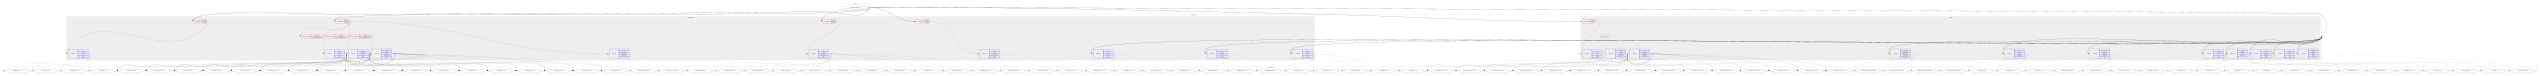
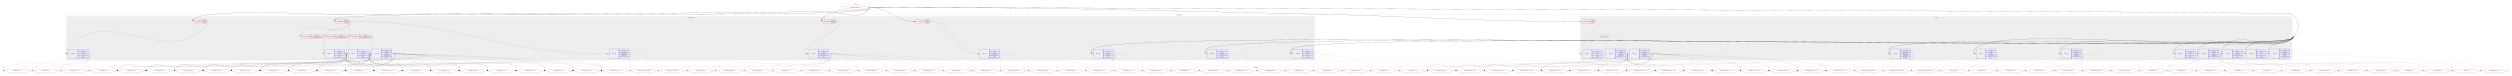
(1868, 71) -> none
